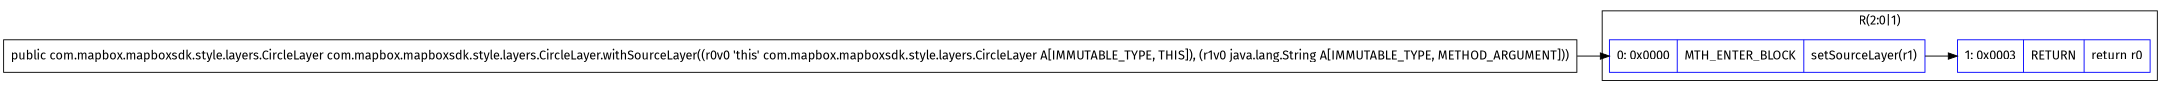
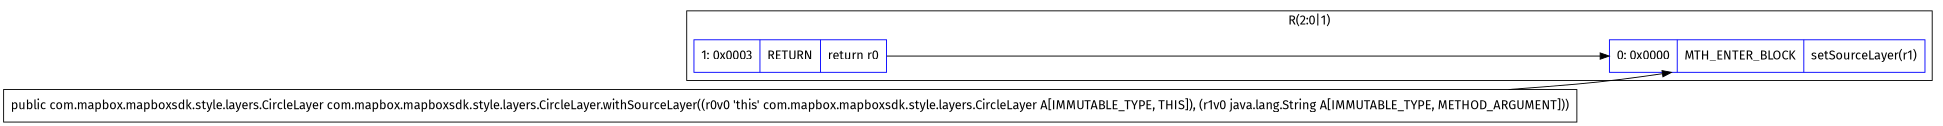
(1937, 56) -> (1243, 56)
